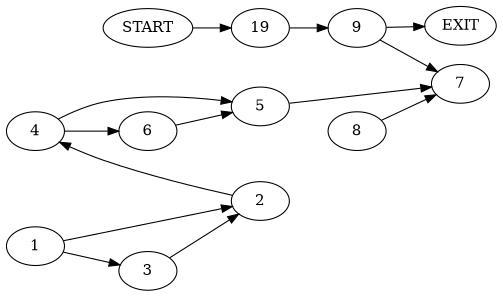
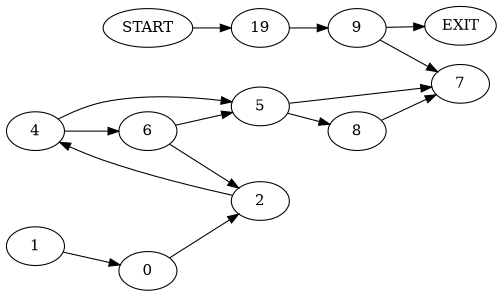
none -> (304, 117)
(142, 225) -> (200, 163)
(148, 271) -> (148, 271)
